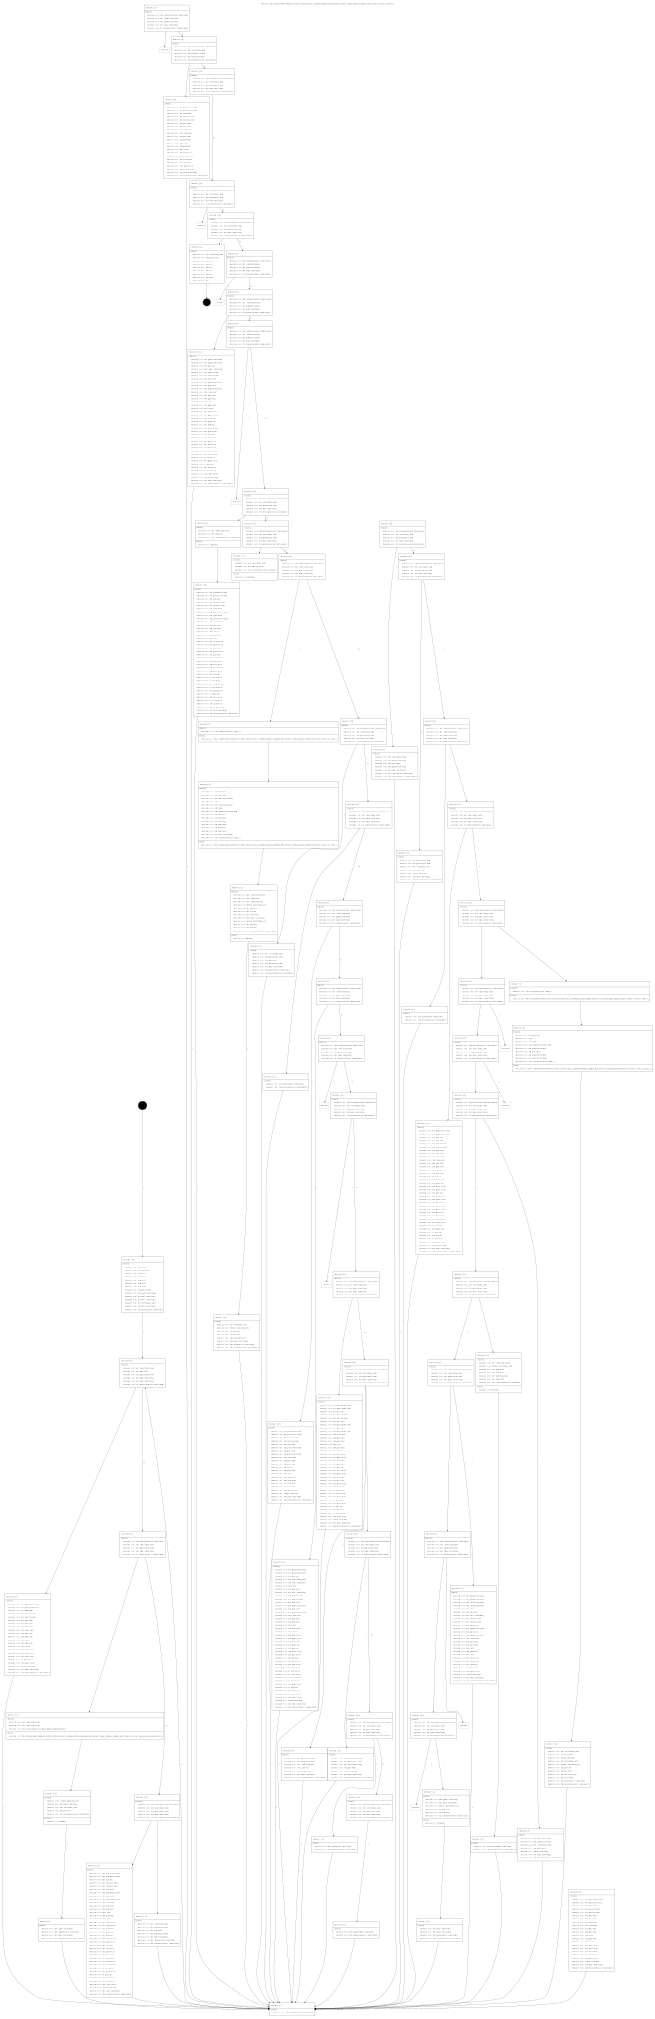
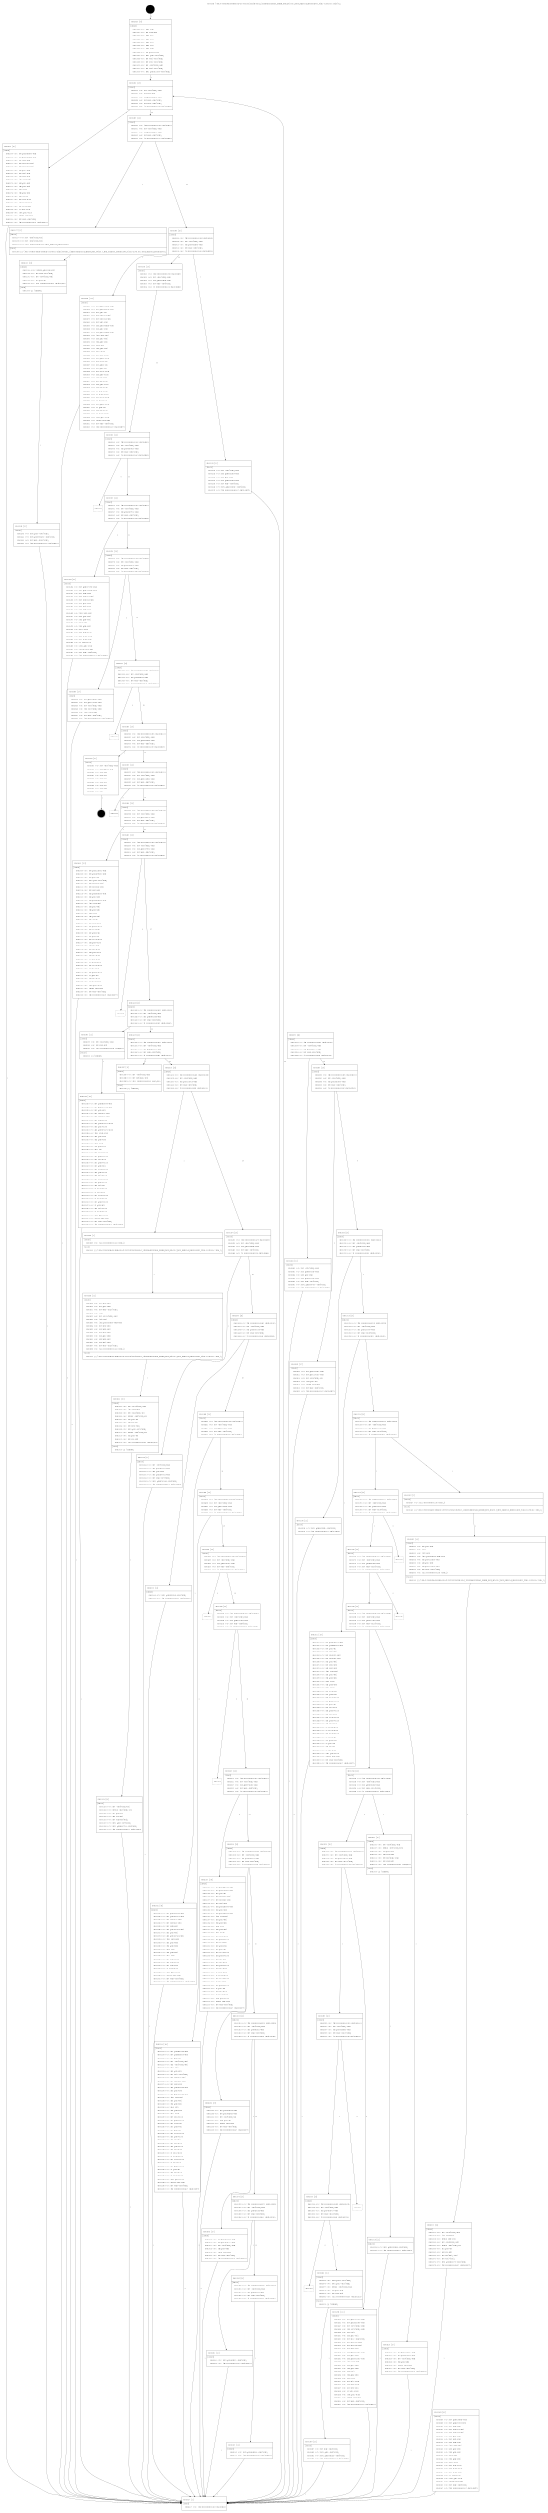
none -> (159, 277)
none -> (91, 705)
